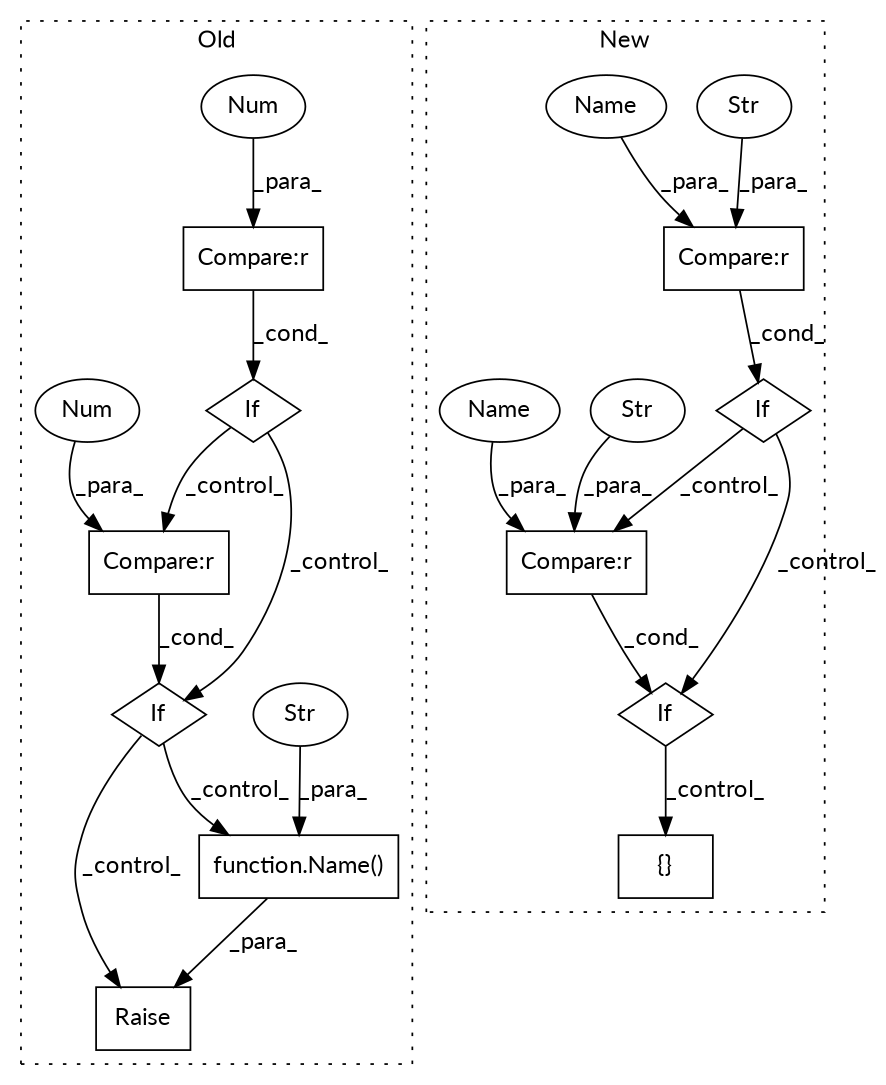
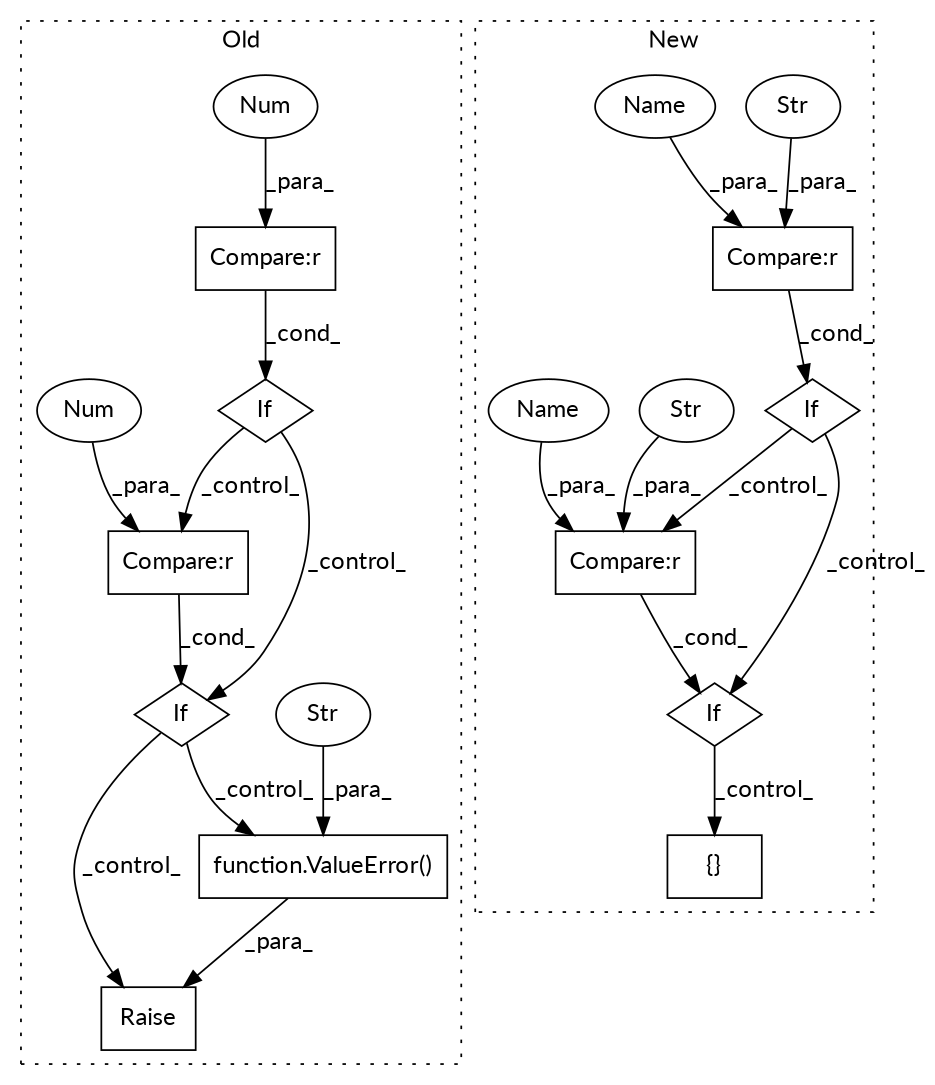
(299, 867) -> (323, 867)
